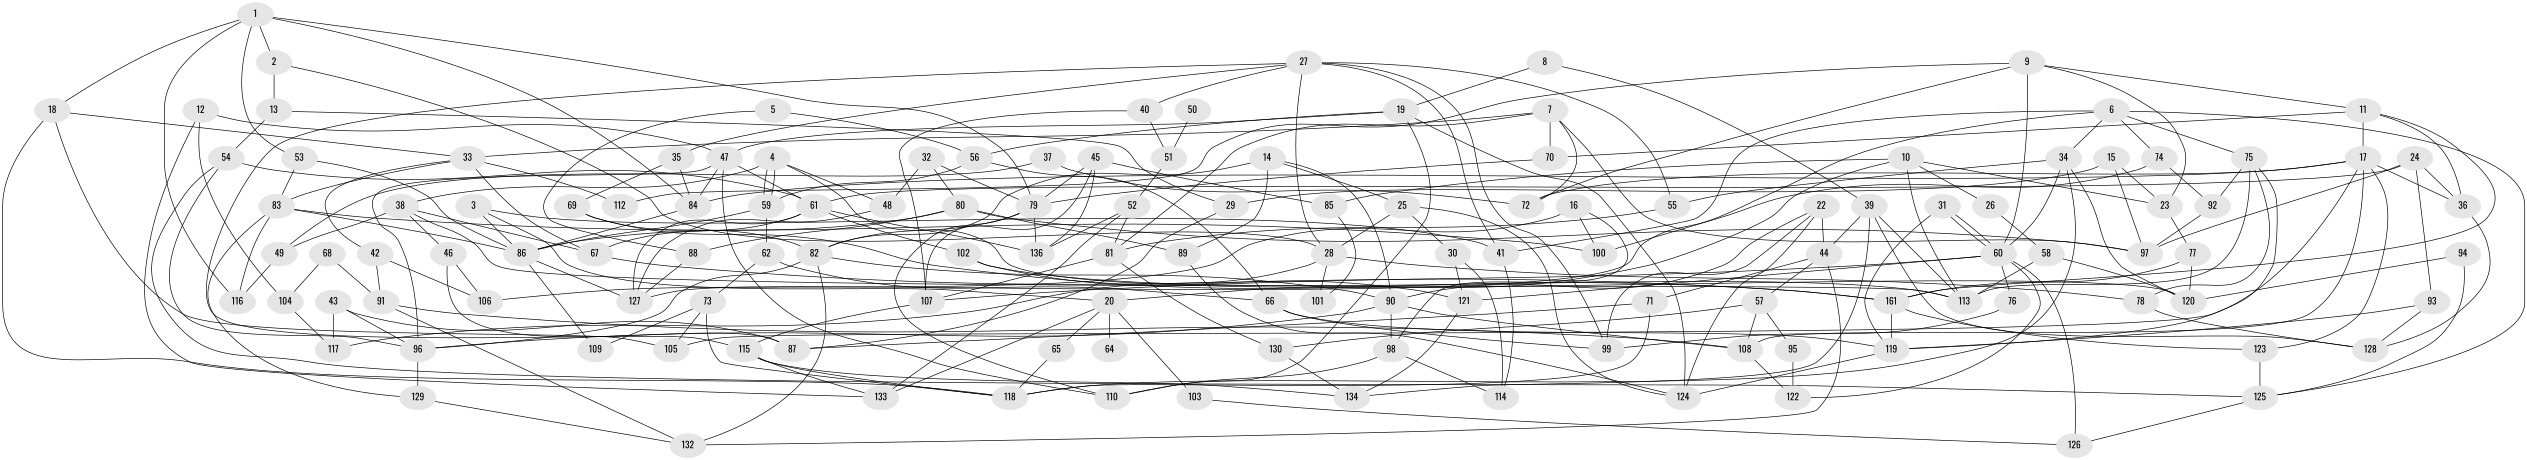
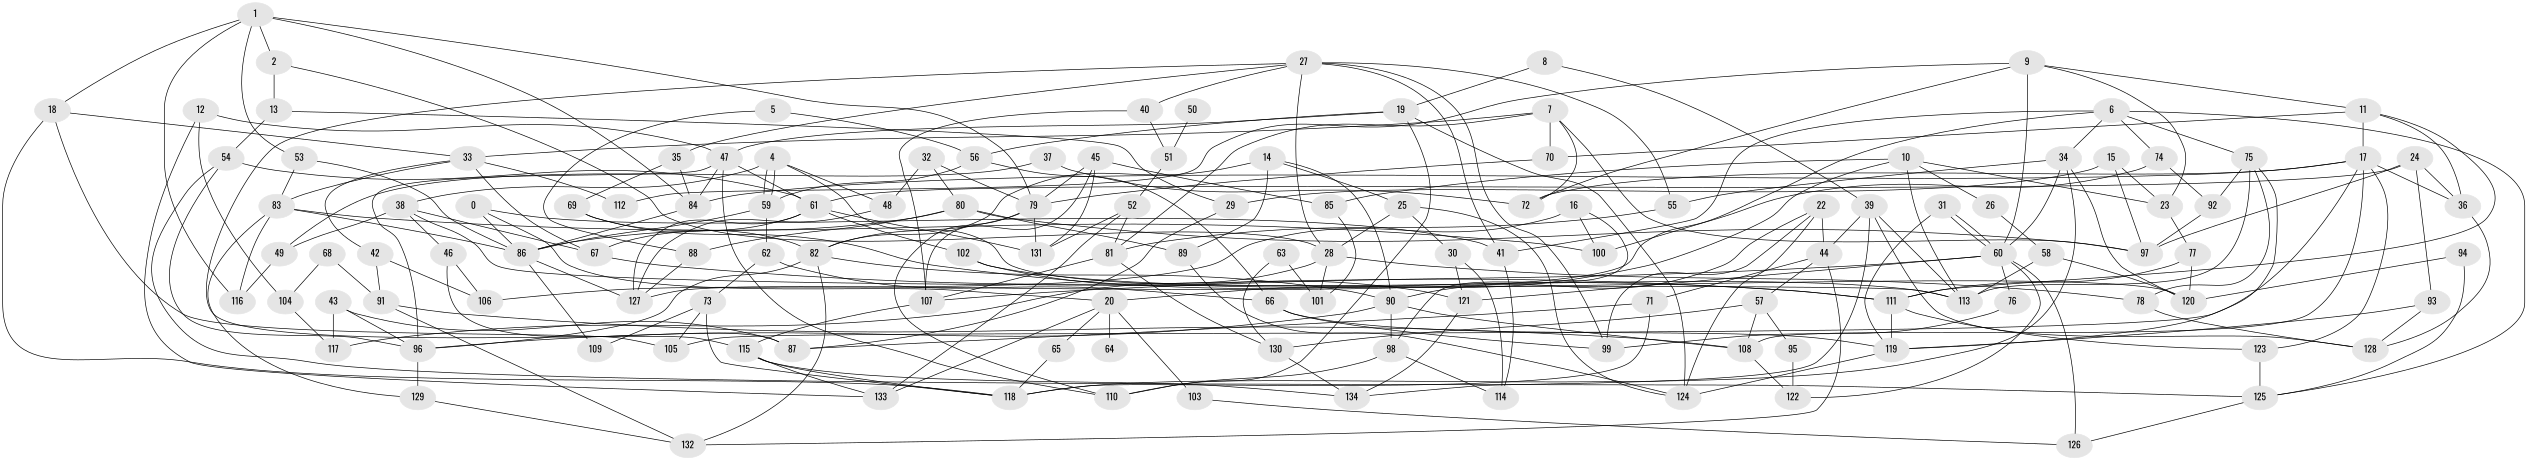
(474, 206) -> (474, 206)
(1037, 254) -> (1037, 254)
none -> (1281, 254)
(1891, 302) -> (1891, 302)
